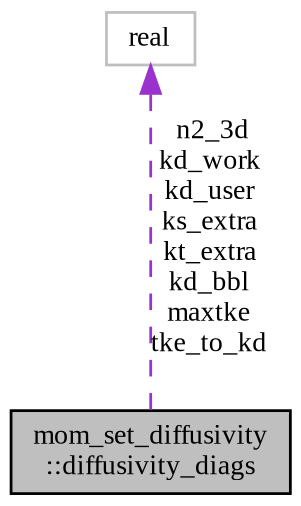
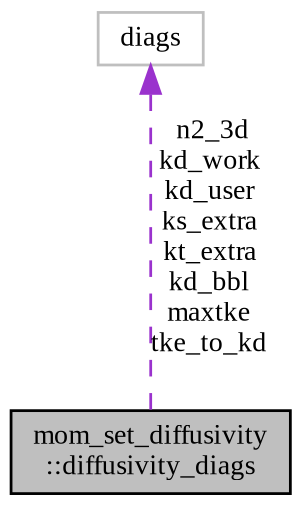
(151, 39) -> (151, 39)
